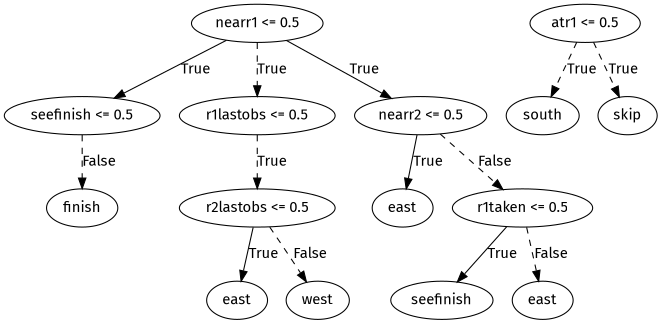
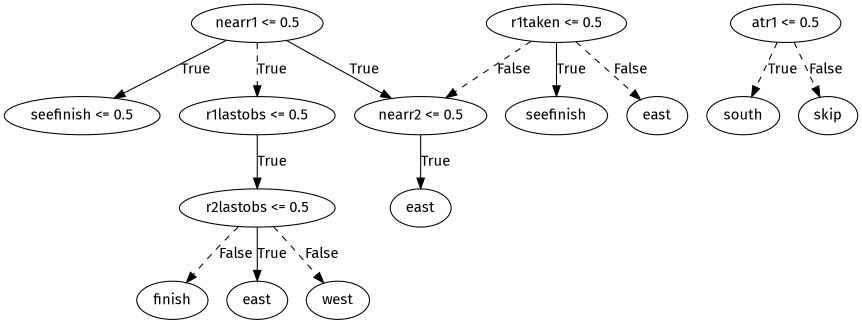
(623, 70) -> (826, 70)
(82, 156) -> (215, 250)
(257, 156) -> (257, 156)
(468, 158) -> (493, 67)
